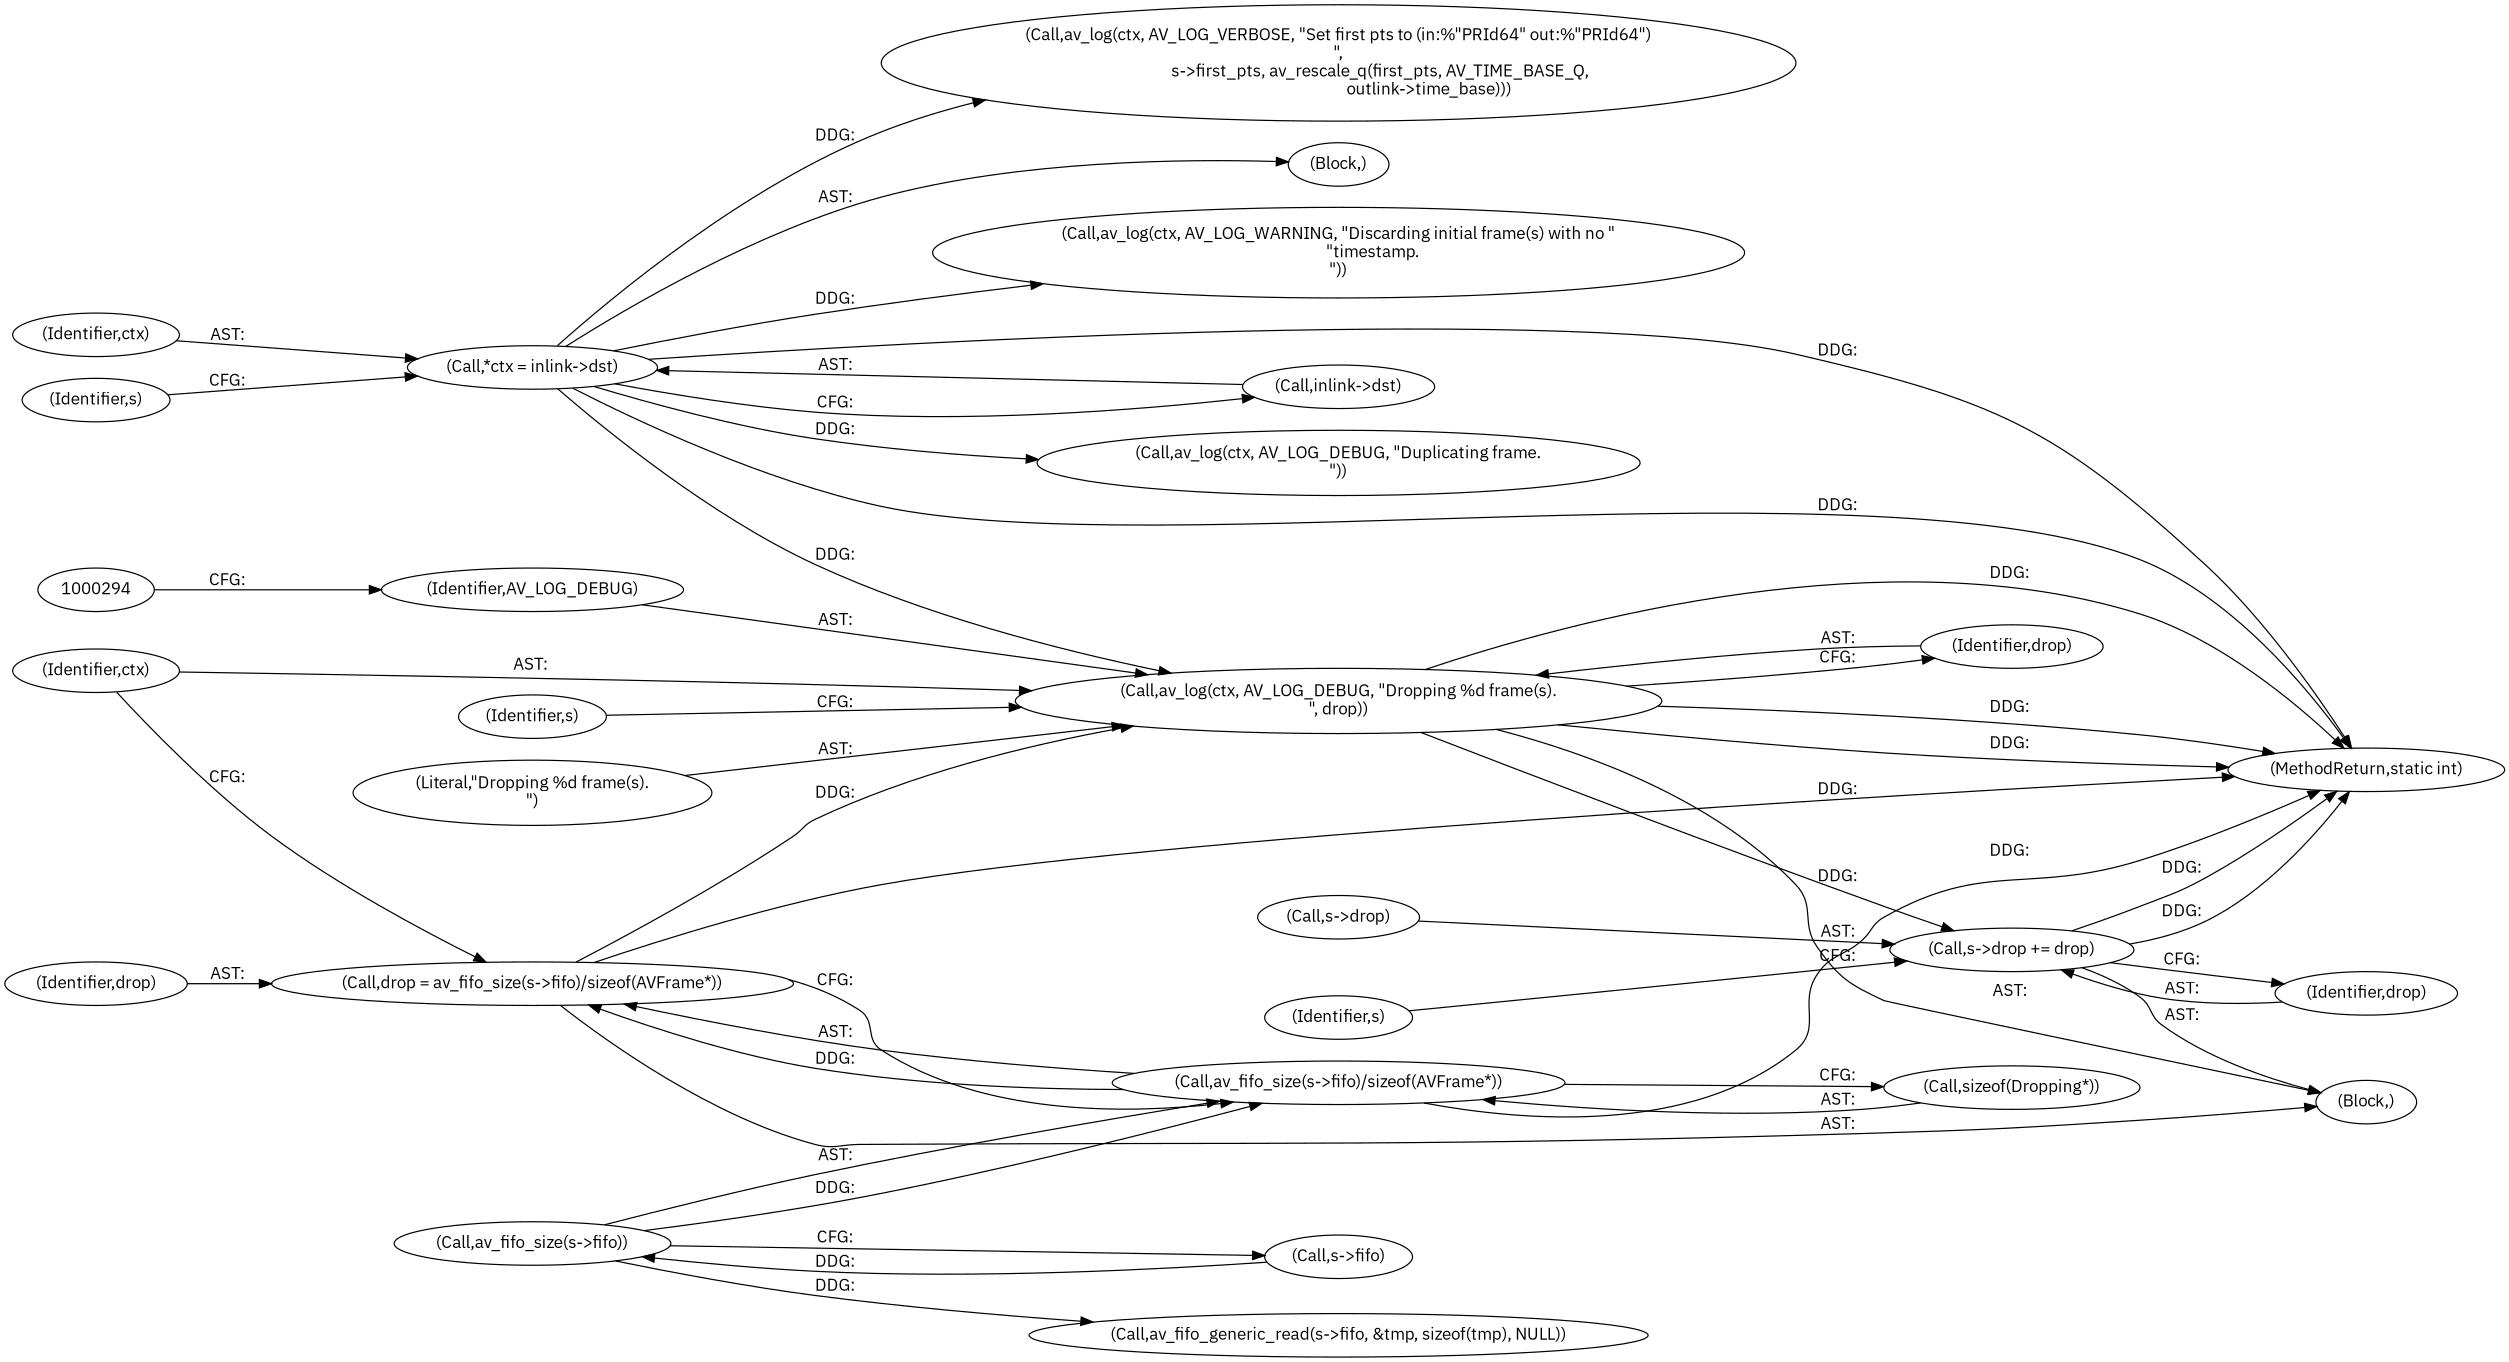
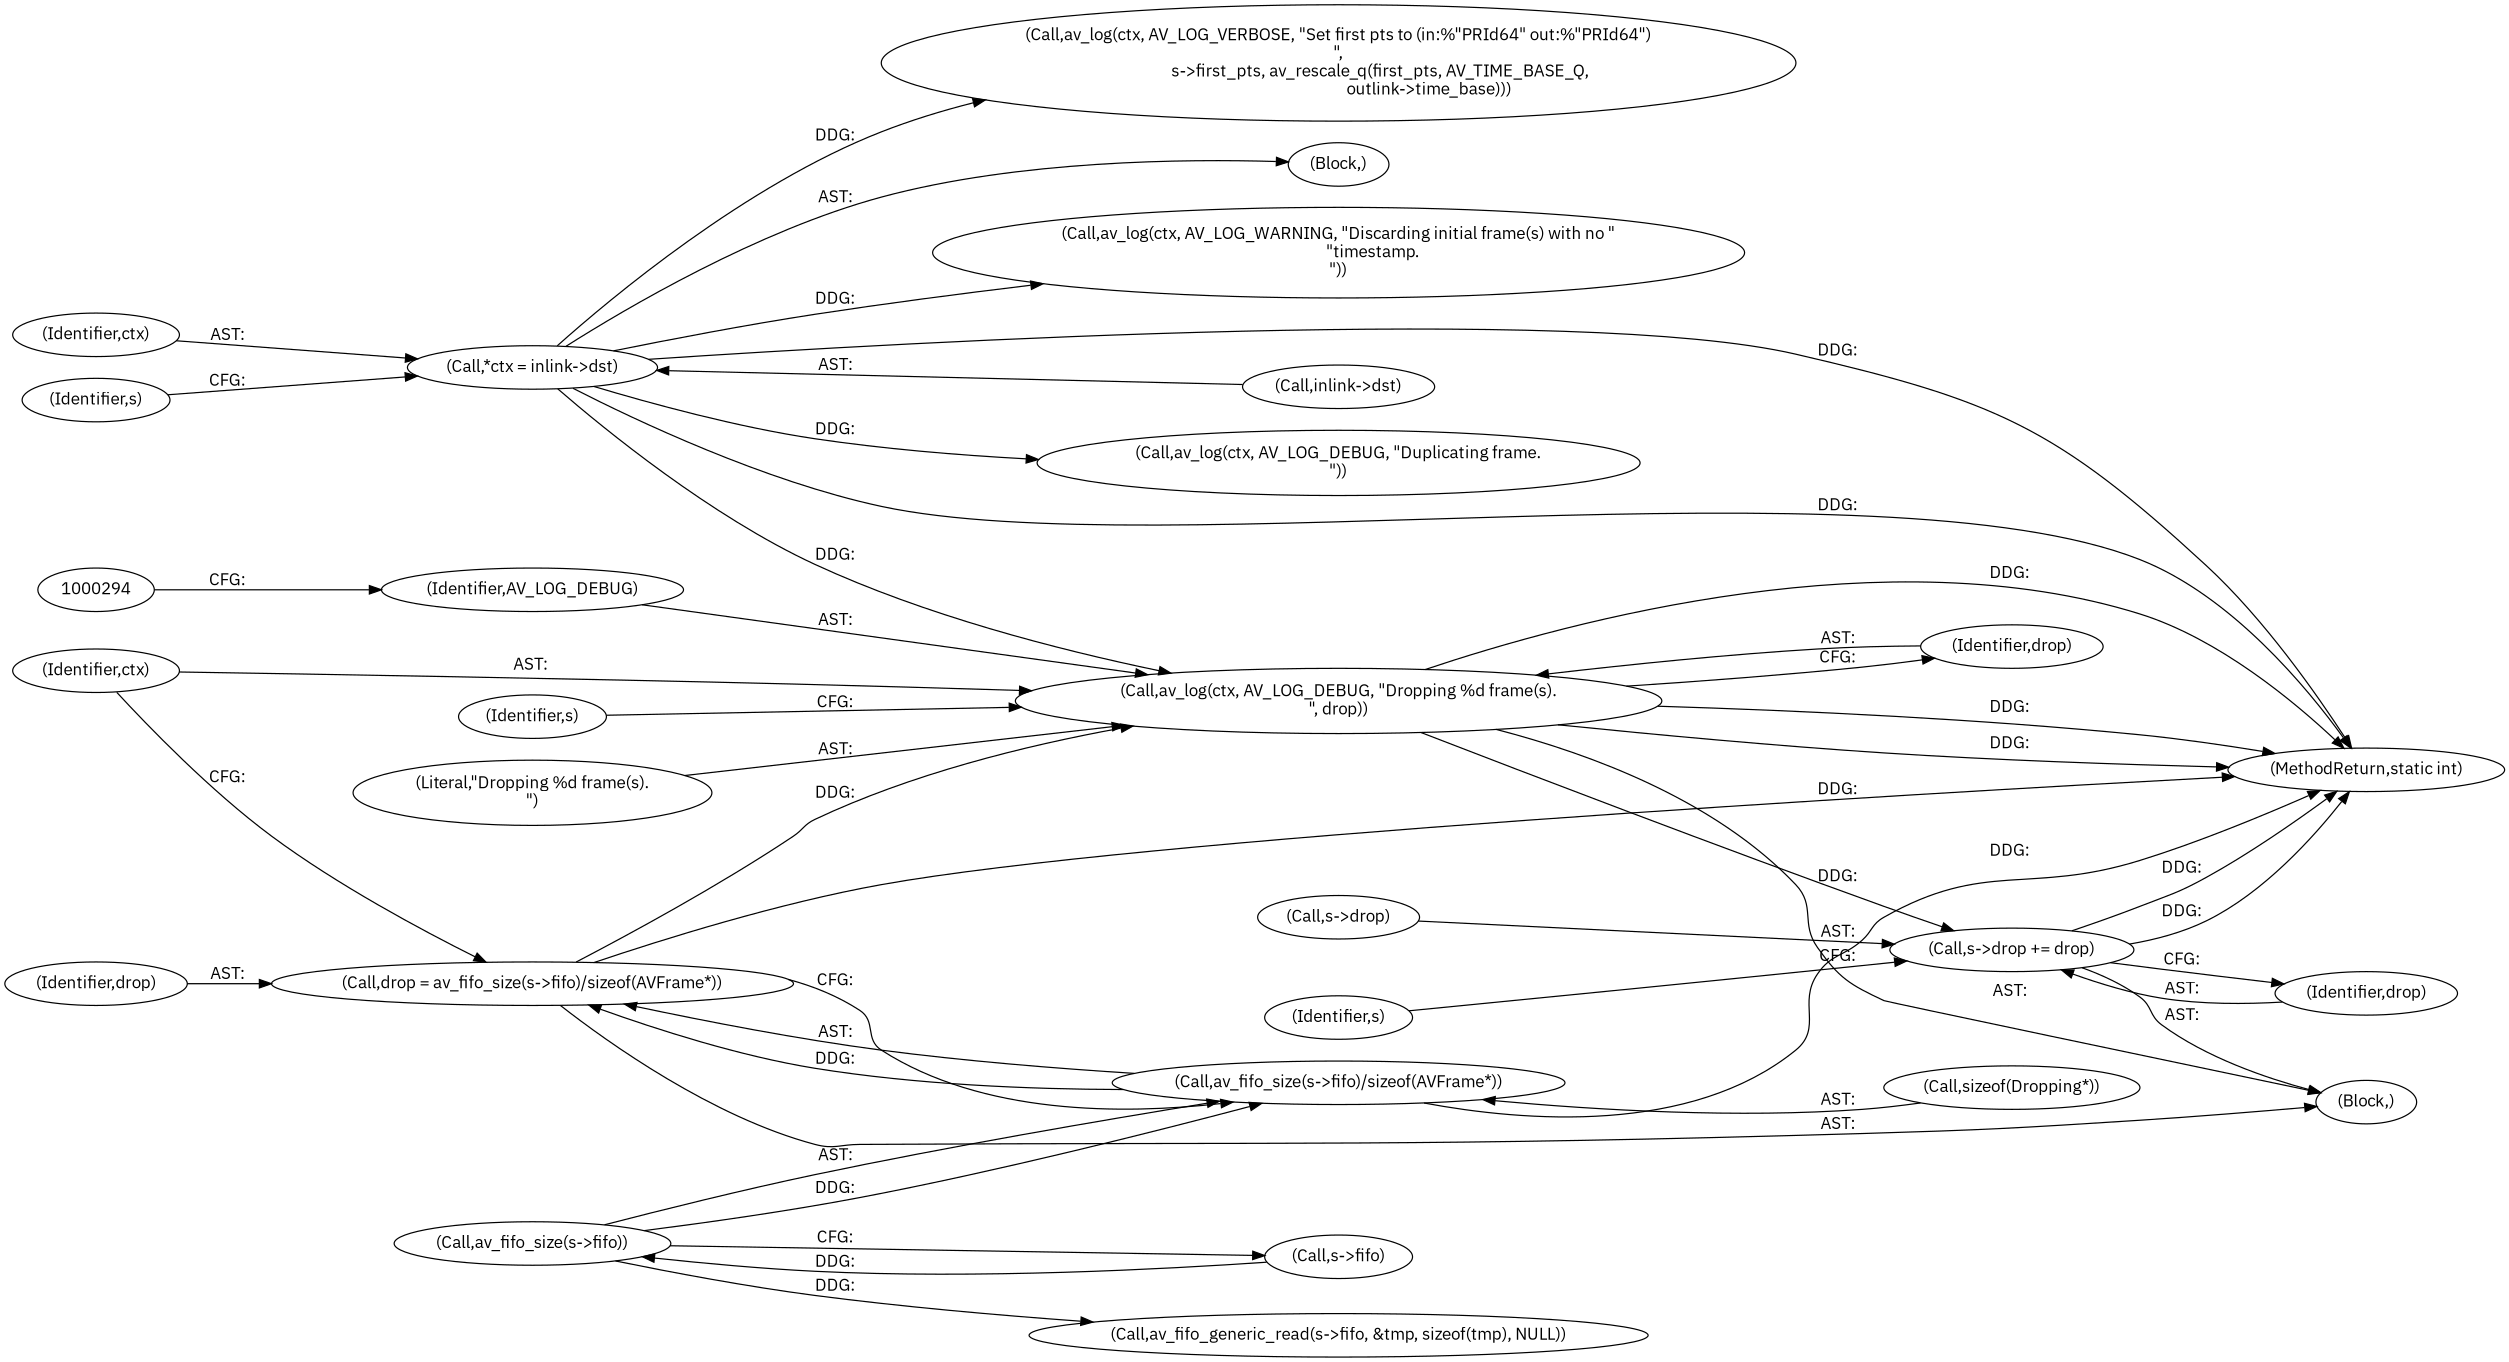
(928, 417) -> none
(1710, 1085) -> none
